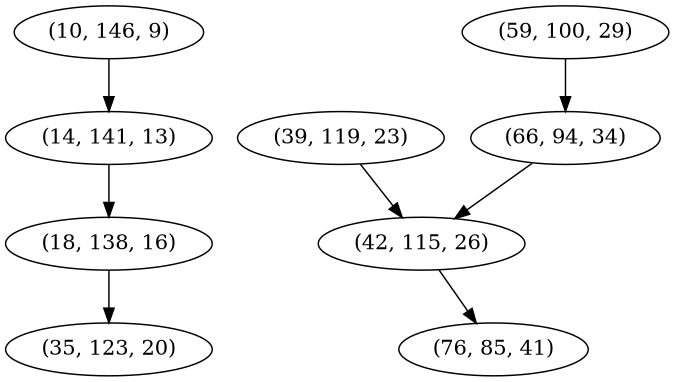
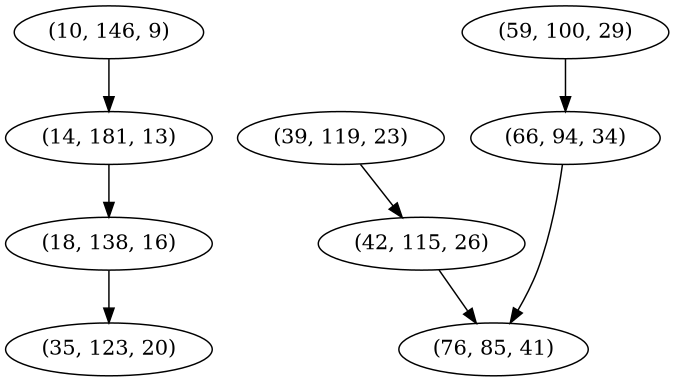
(109, 138) -> (109, 138)
(499, 187) -> (547, 240)
